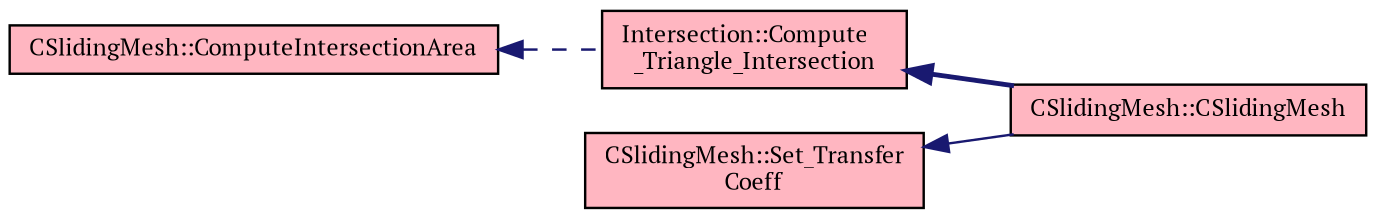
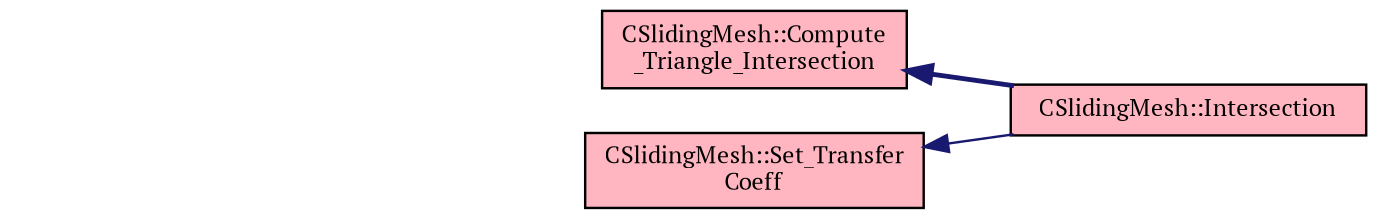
(254, 50) -> none
(754, 50) -> (754, 50)
(1188, 110) -> (1188, 110)
